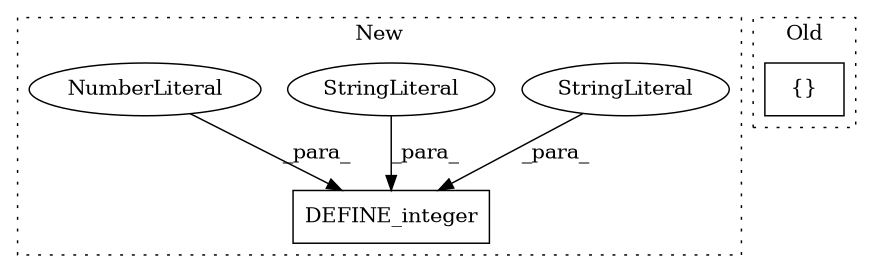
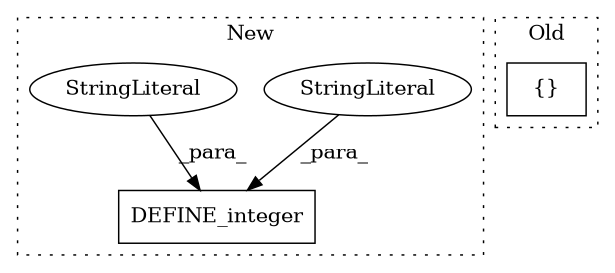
(145, 89) -> none
